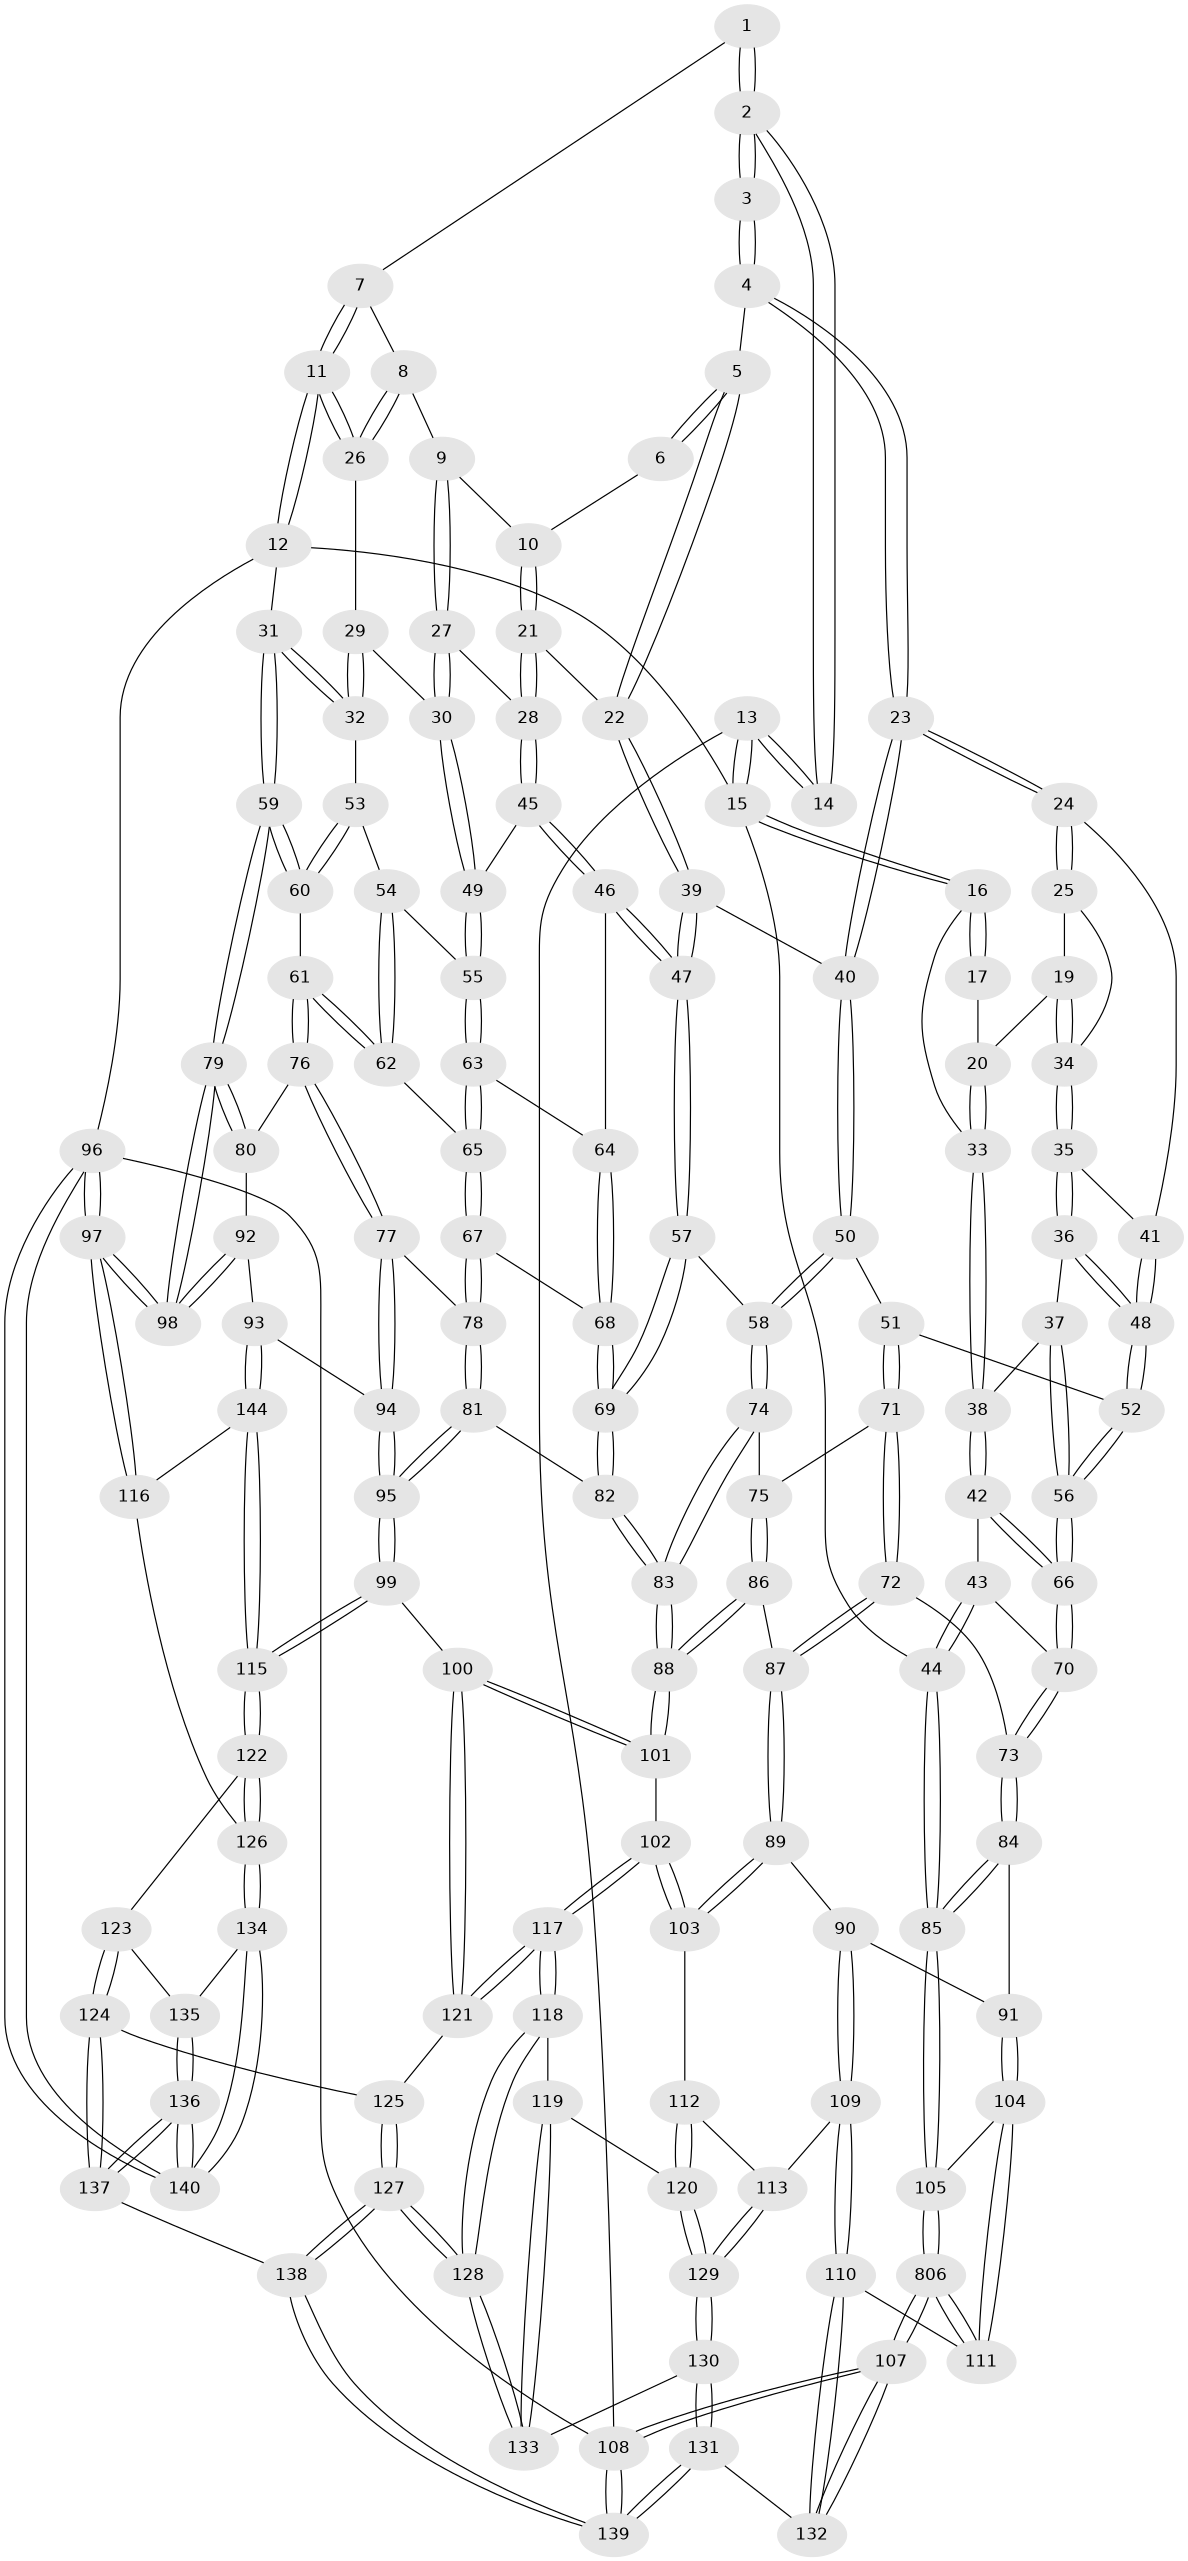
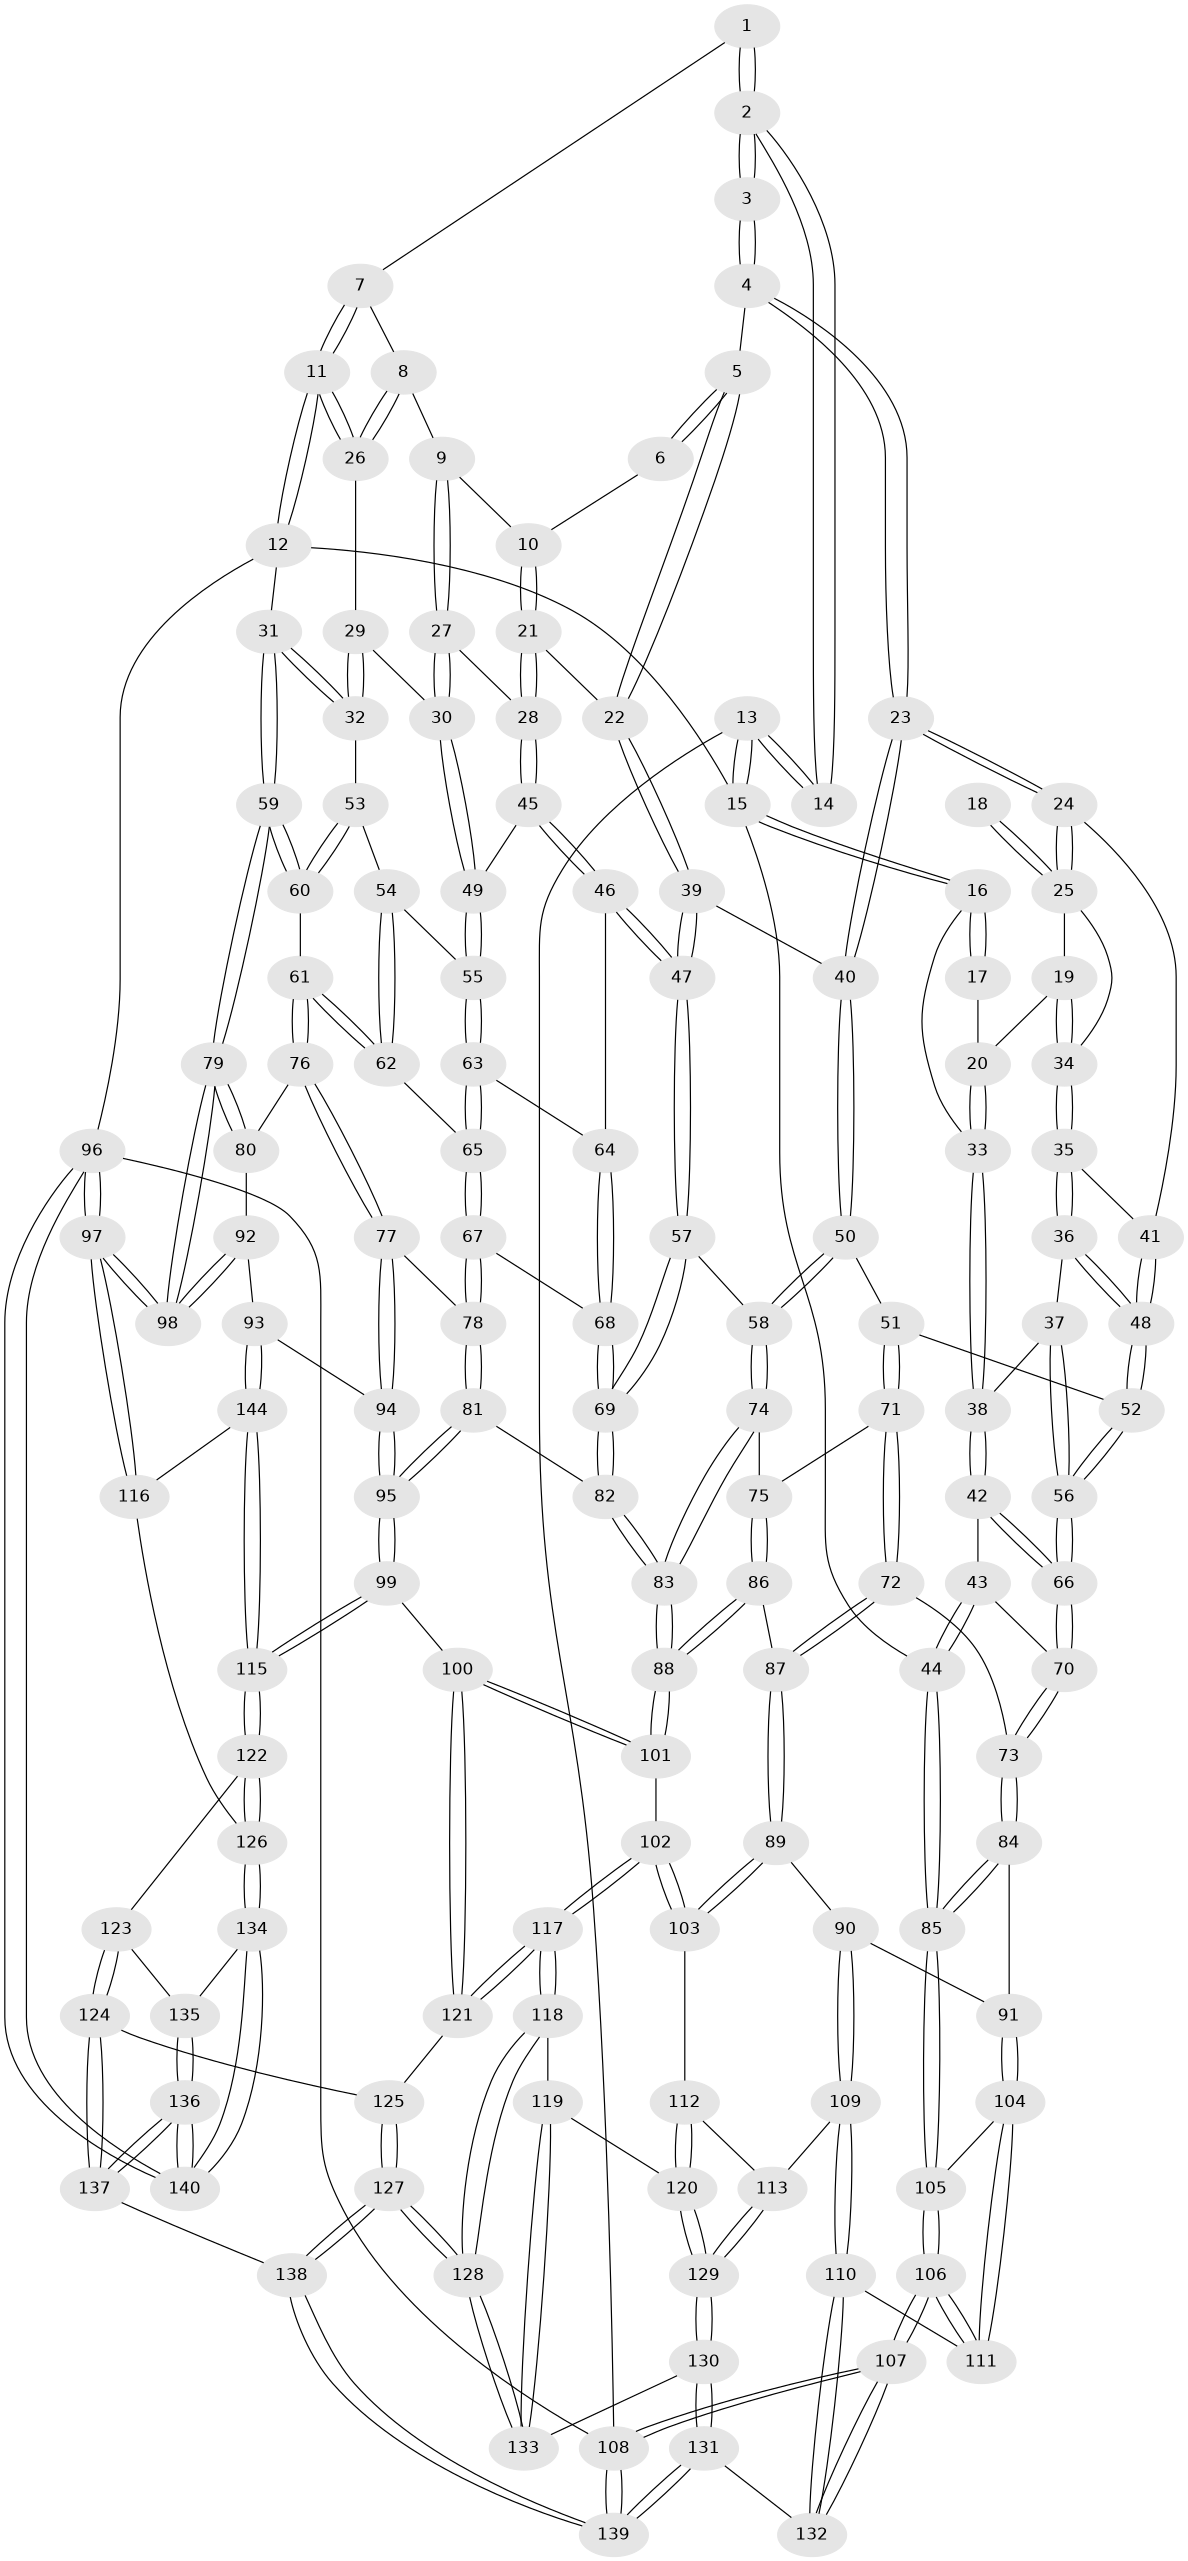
none -> (978, 805)
(931, 2275) -> (931, 2275)
